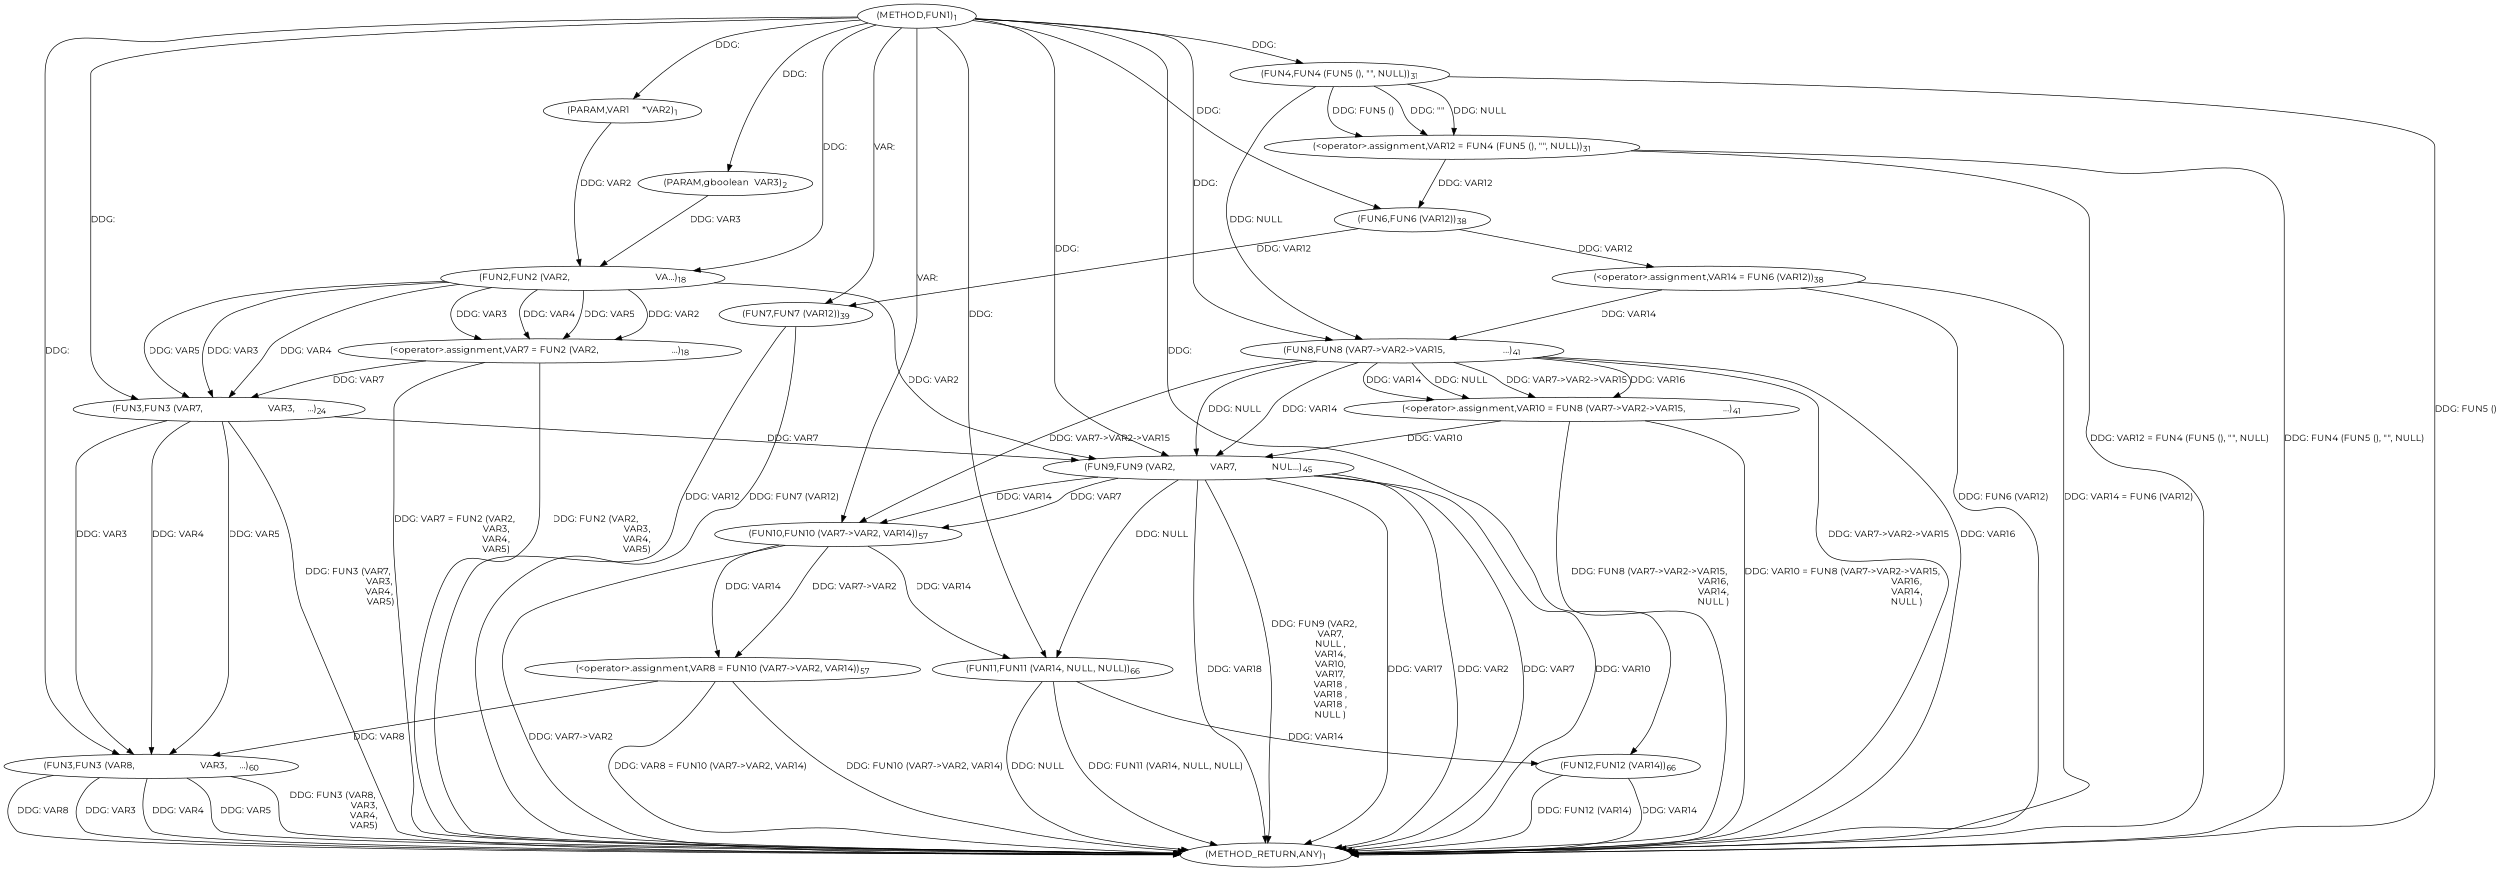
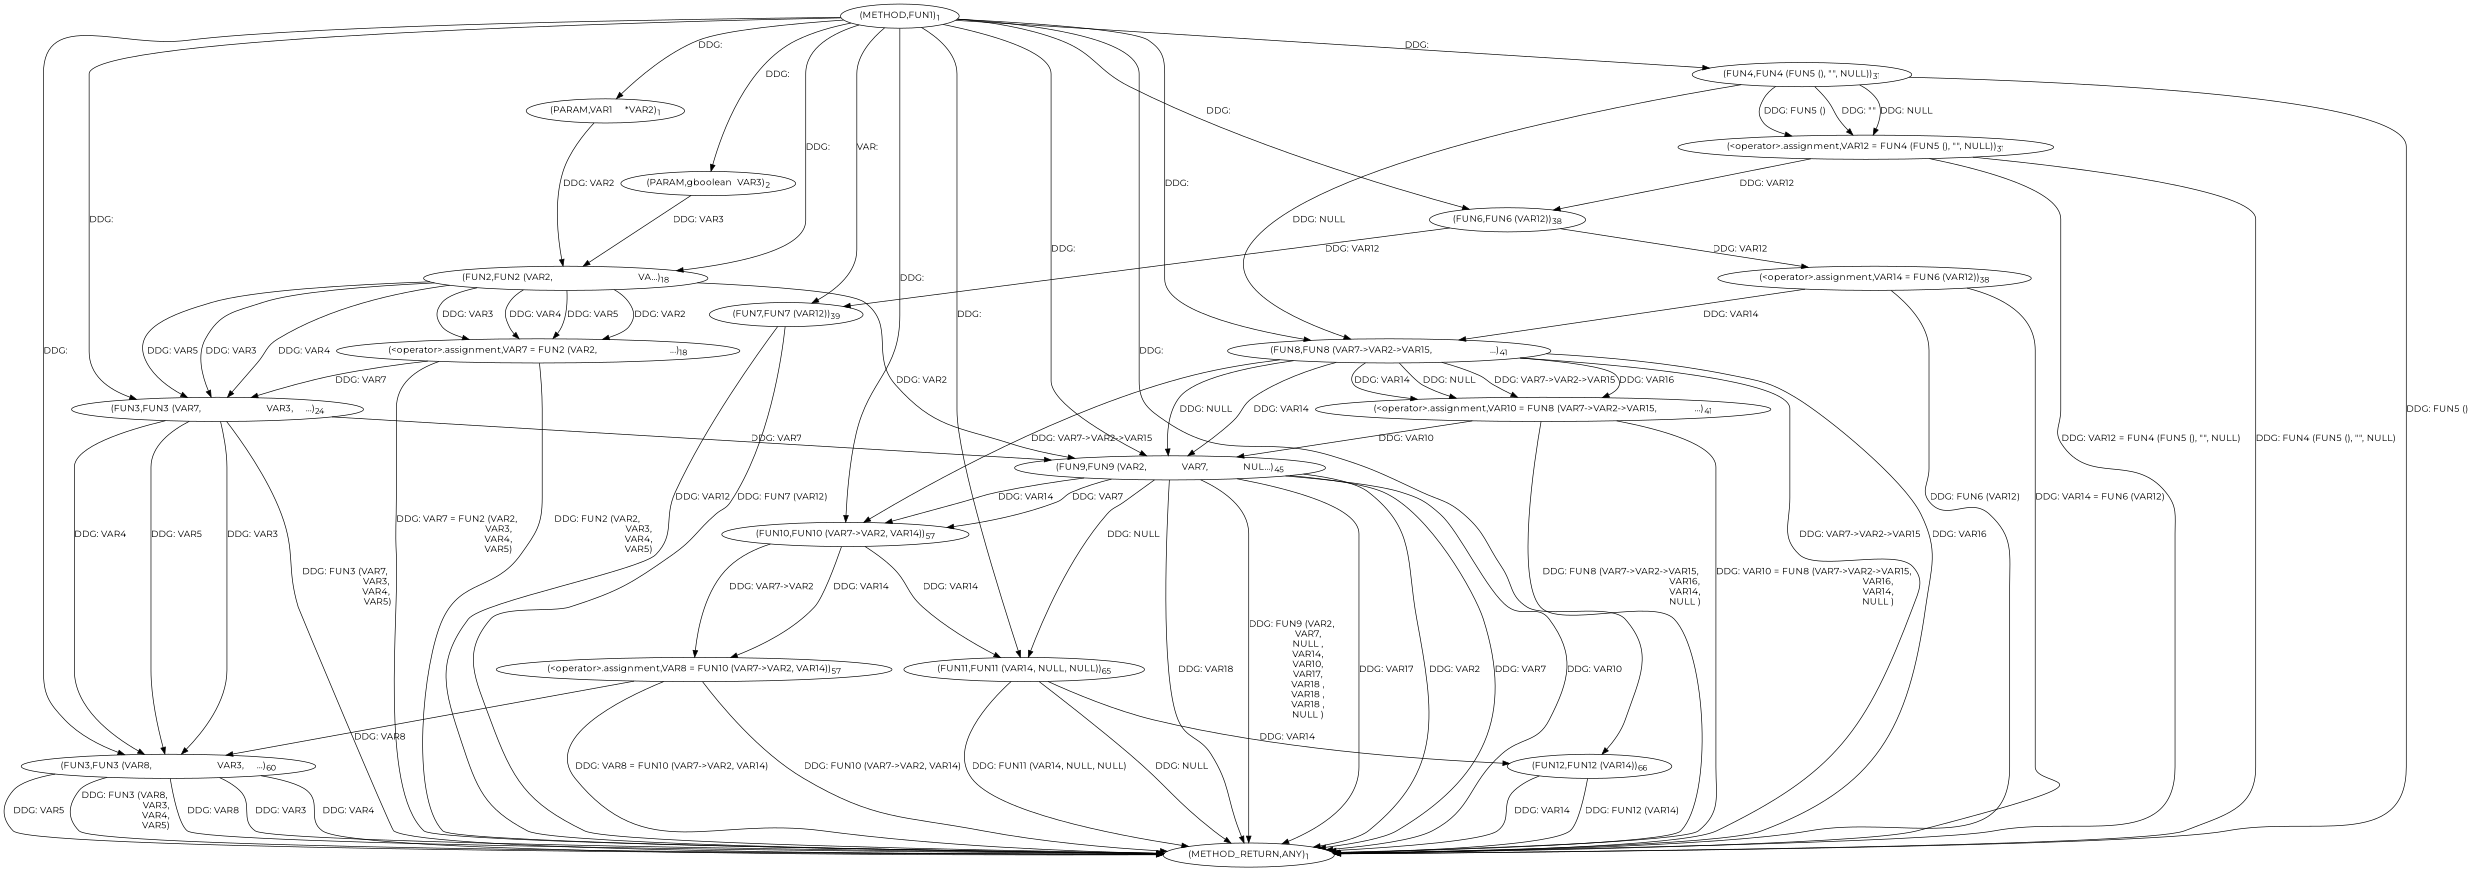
(929, 278) -> (913, 278)
(1135, 669) -> (1107, 669)
(627, 832) -> none
